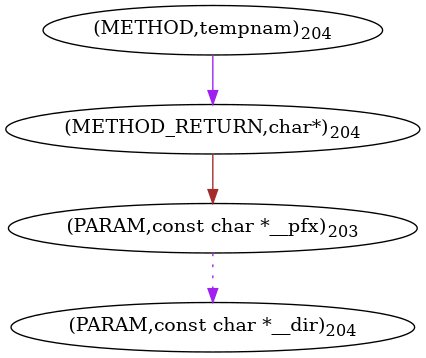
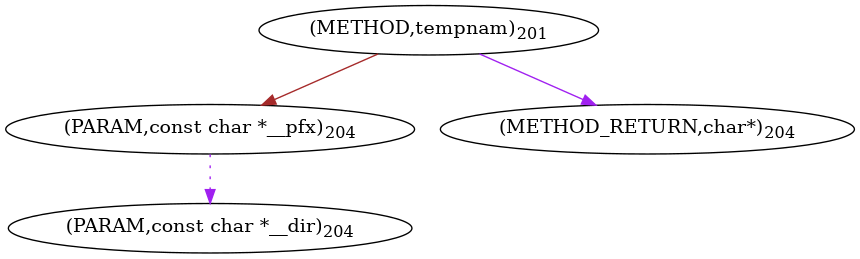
(317, 28) -> (533, 28)
(213, 172) -> (326, 77)
(343, 226) -> (341, 127)
